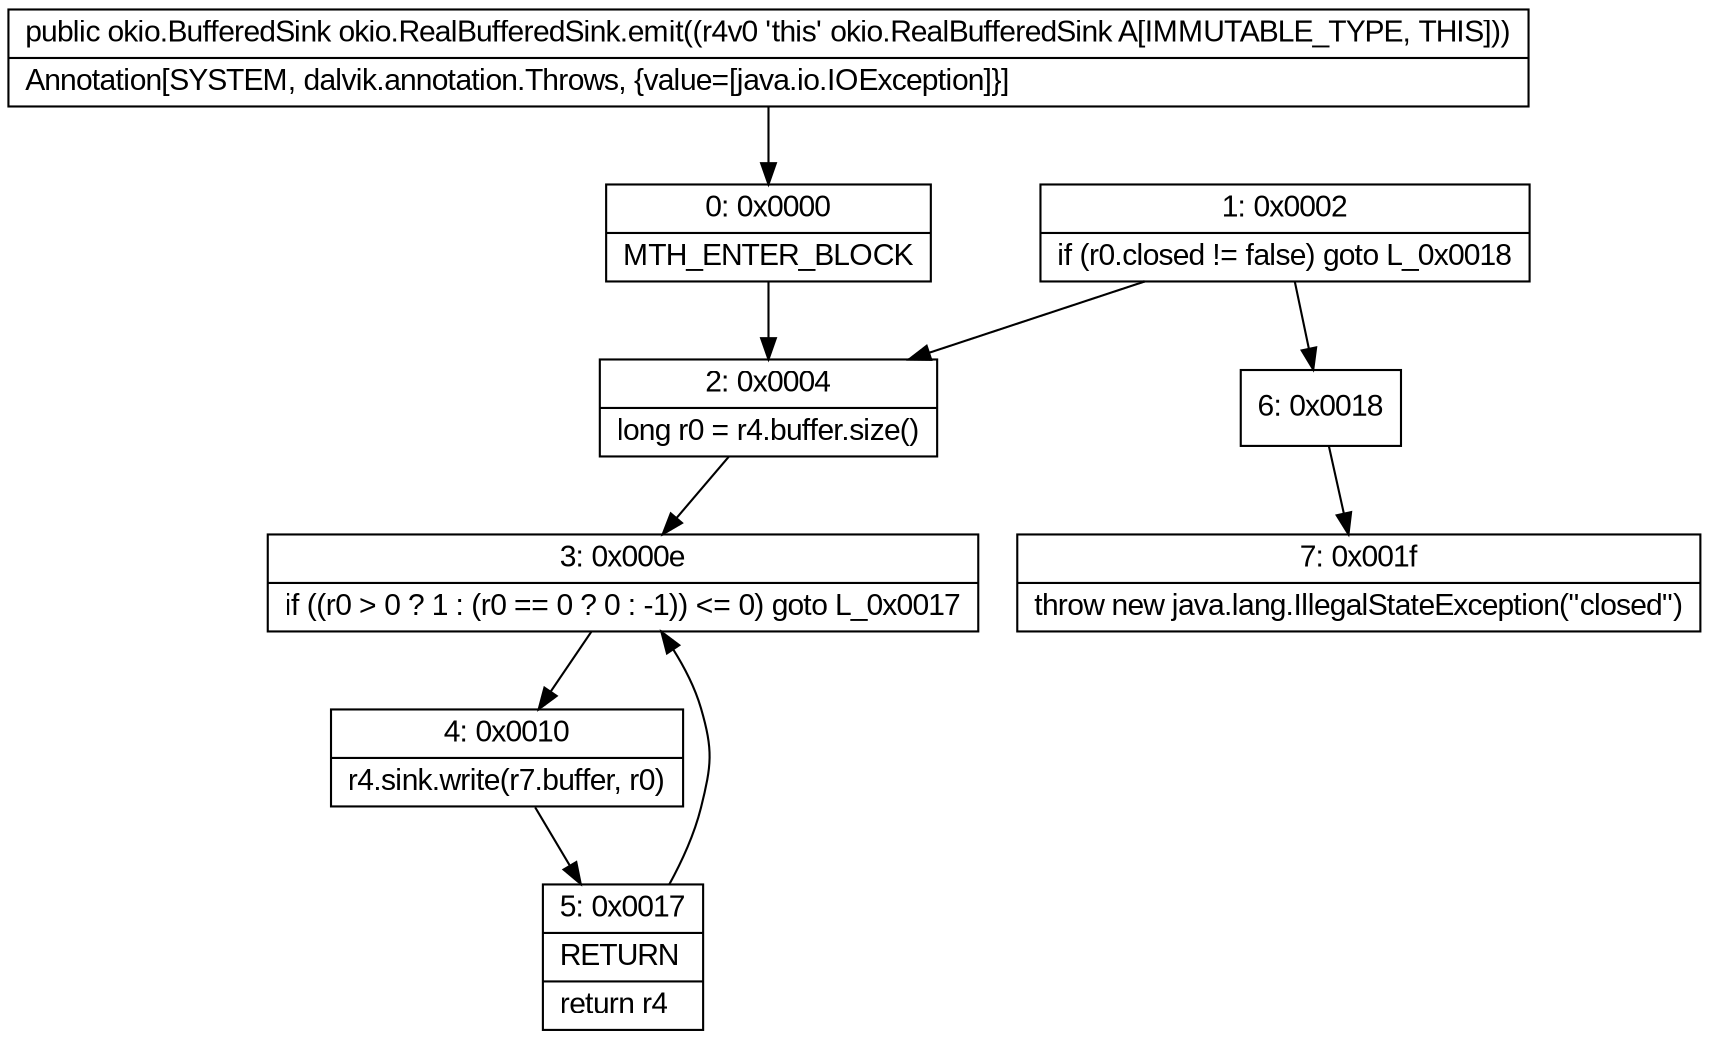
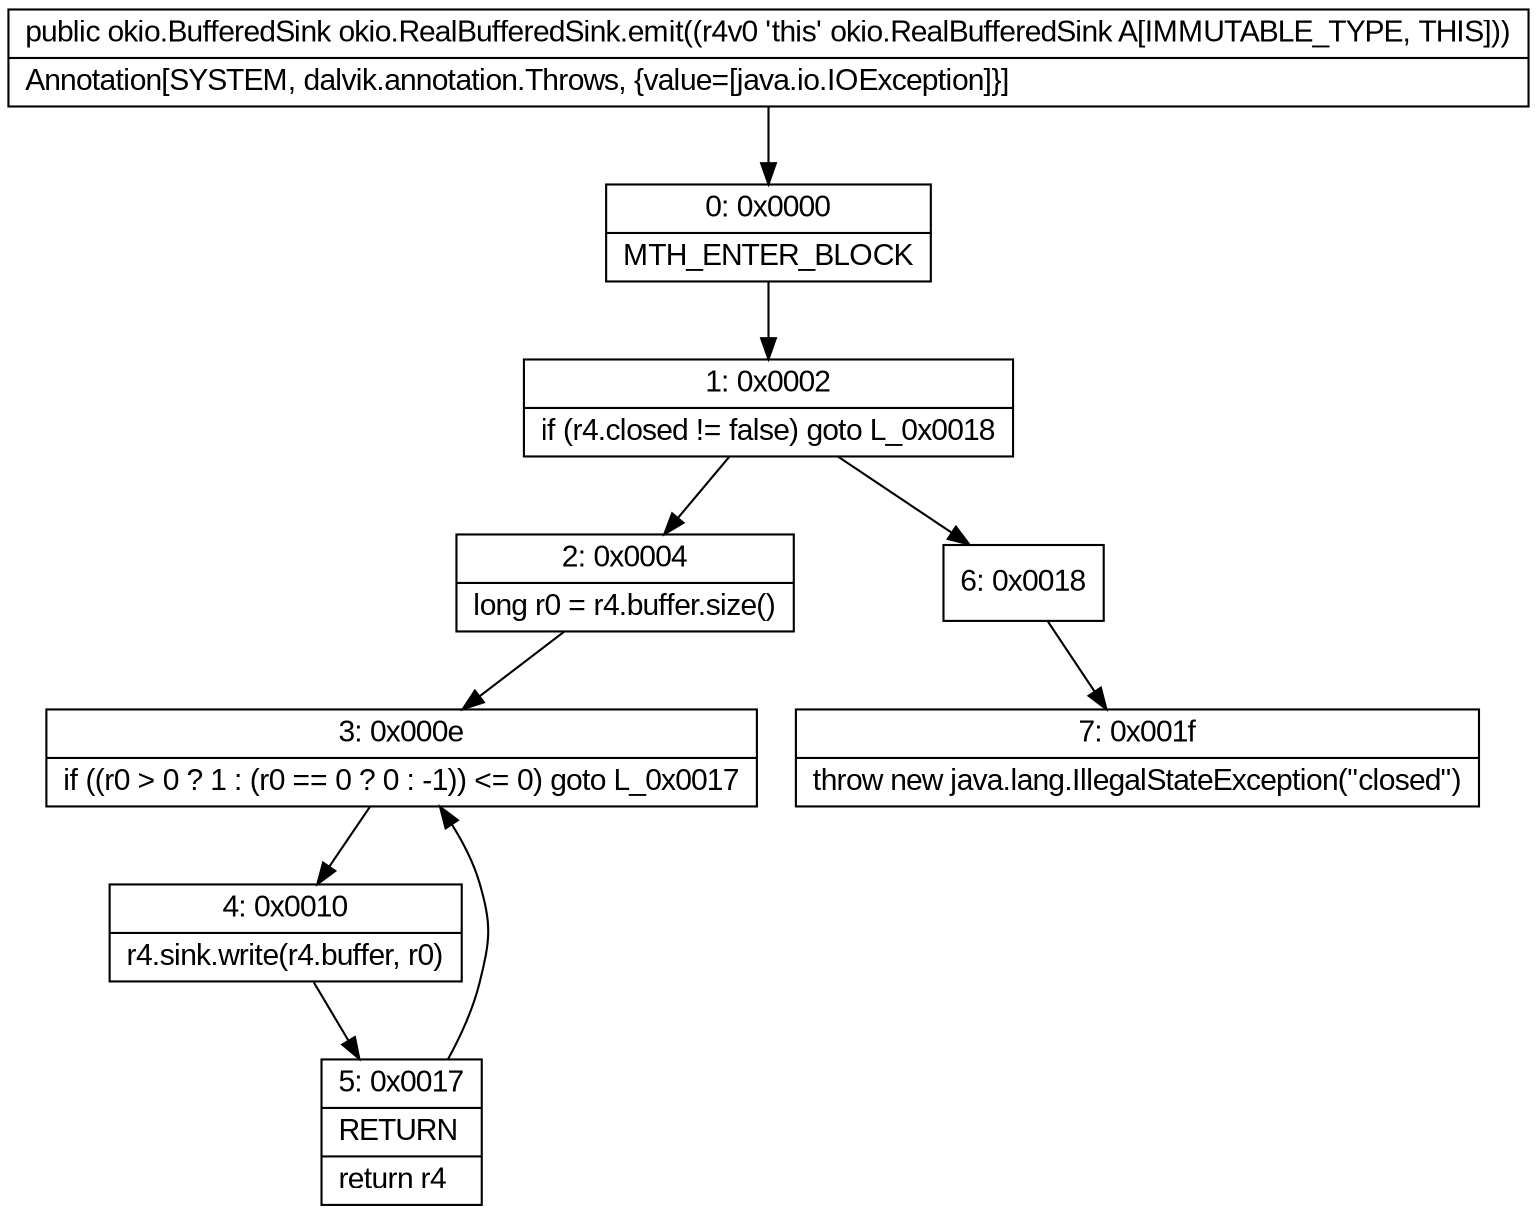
(1285, 256) -> (768, 431)
(768, 310) -> (768, 310)
(507, 781) -> (286, 956)
